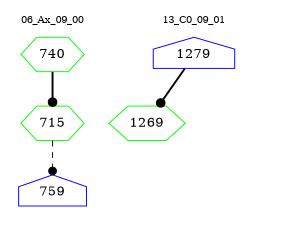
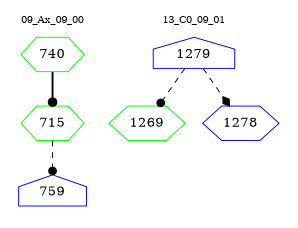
(53, 21) -> (53, 21)
(174, 84) -> (174, 84)
none -> (241, 123)
